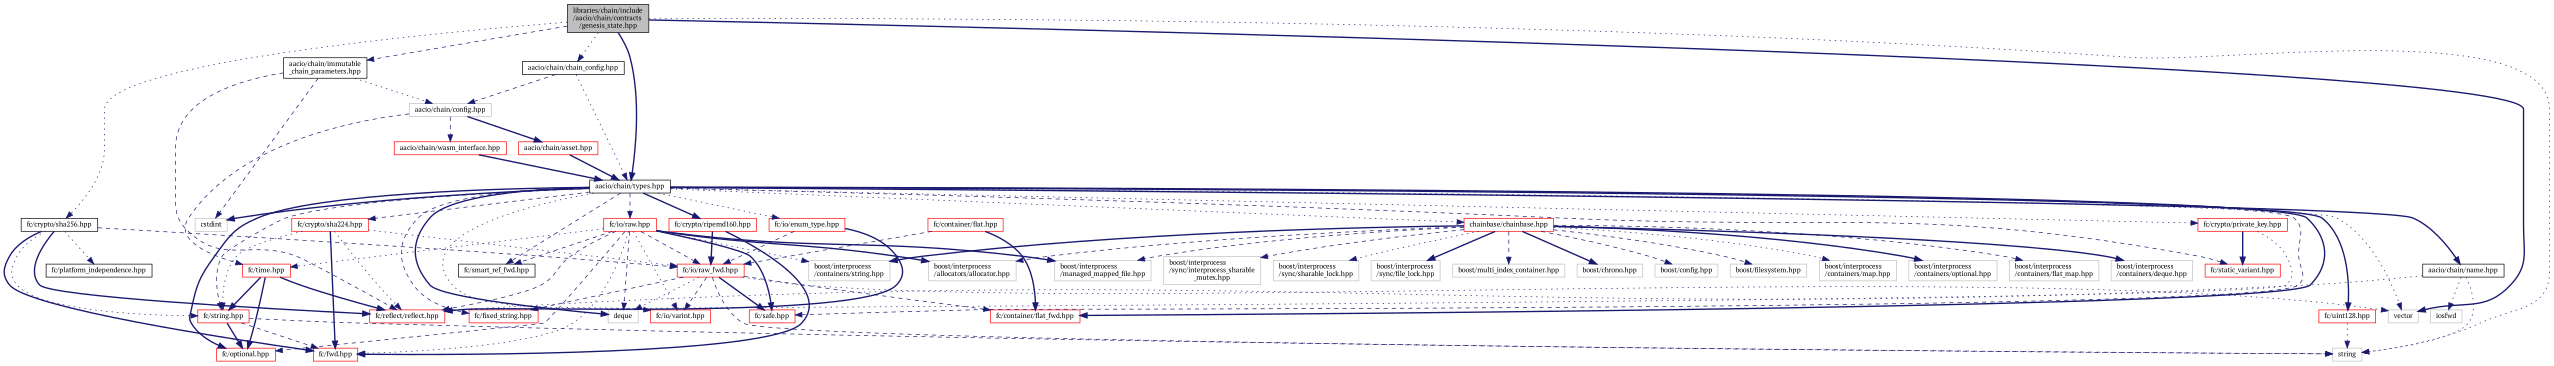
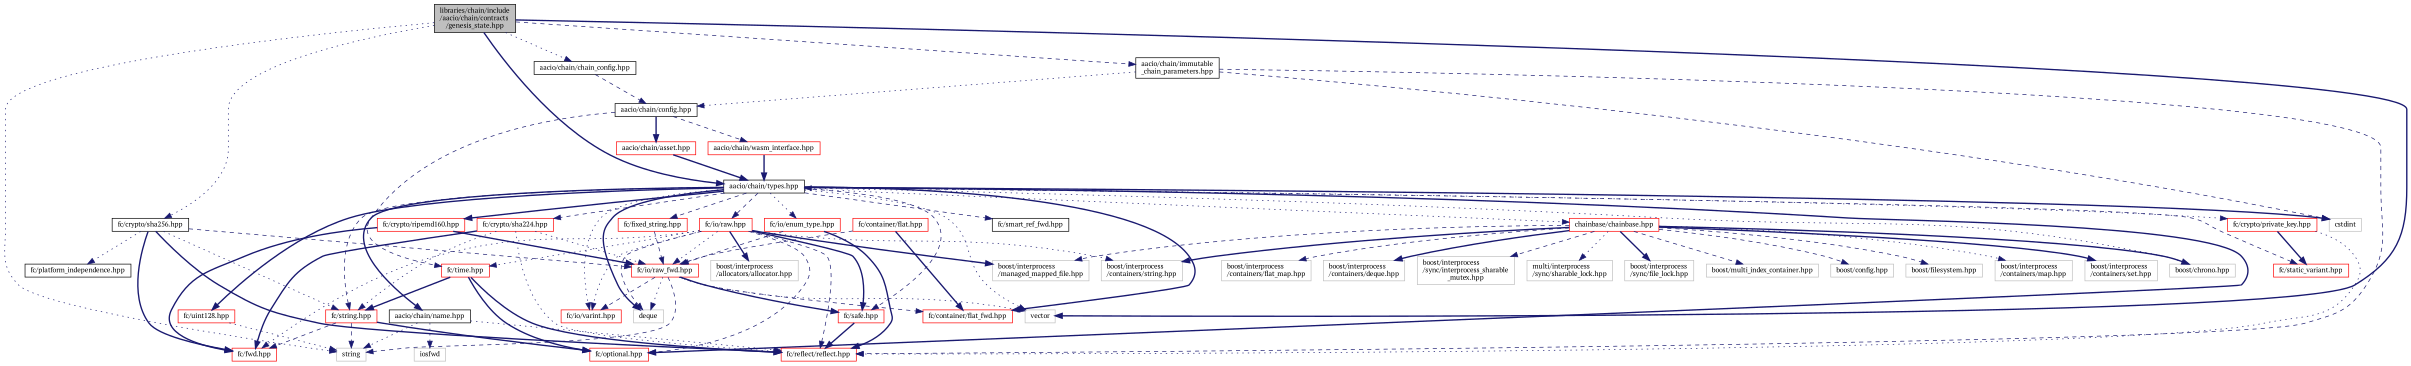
(450, 110) -> (656, 110)
(600, 124) -> (1502, 210)
(1243, 238) -> none
(667, 246) -> (698, 246)
(567, 247) -> none
(1316, 271) -> (1570, 271)
(1953, 271) -> (2121, 271)
(611, 293) -> (659, 248)
none -> (843, 333)
